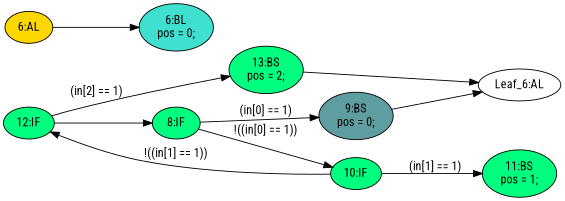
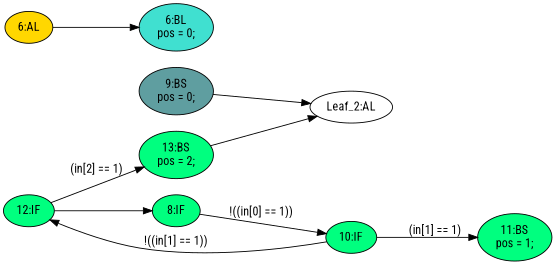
(520, 85) -> (351, 107)
(255, 120) -> none
